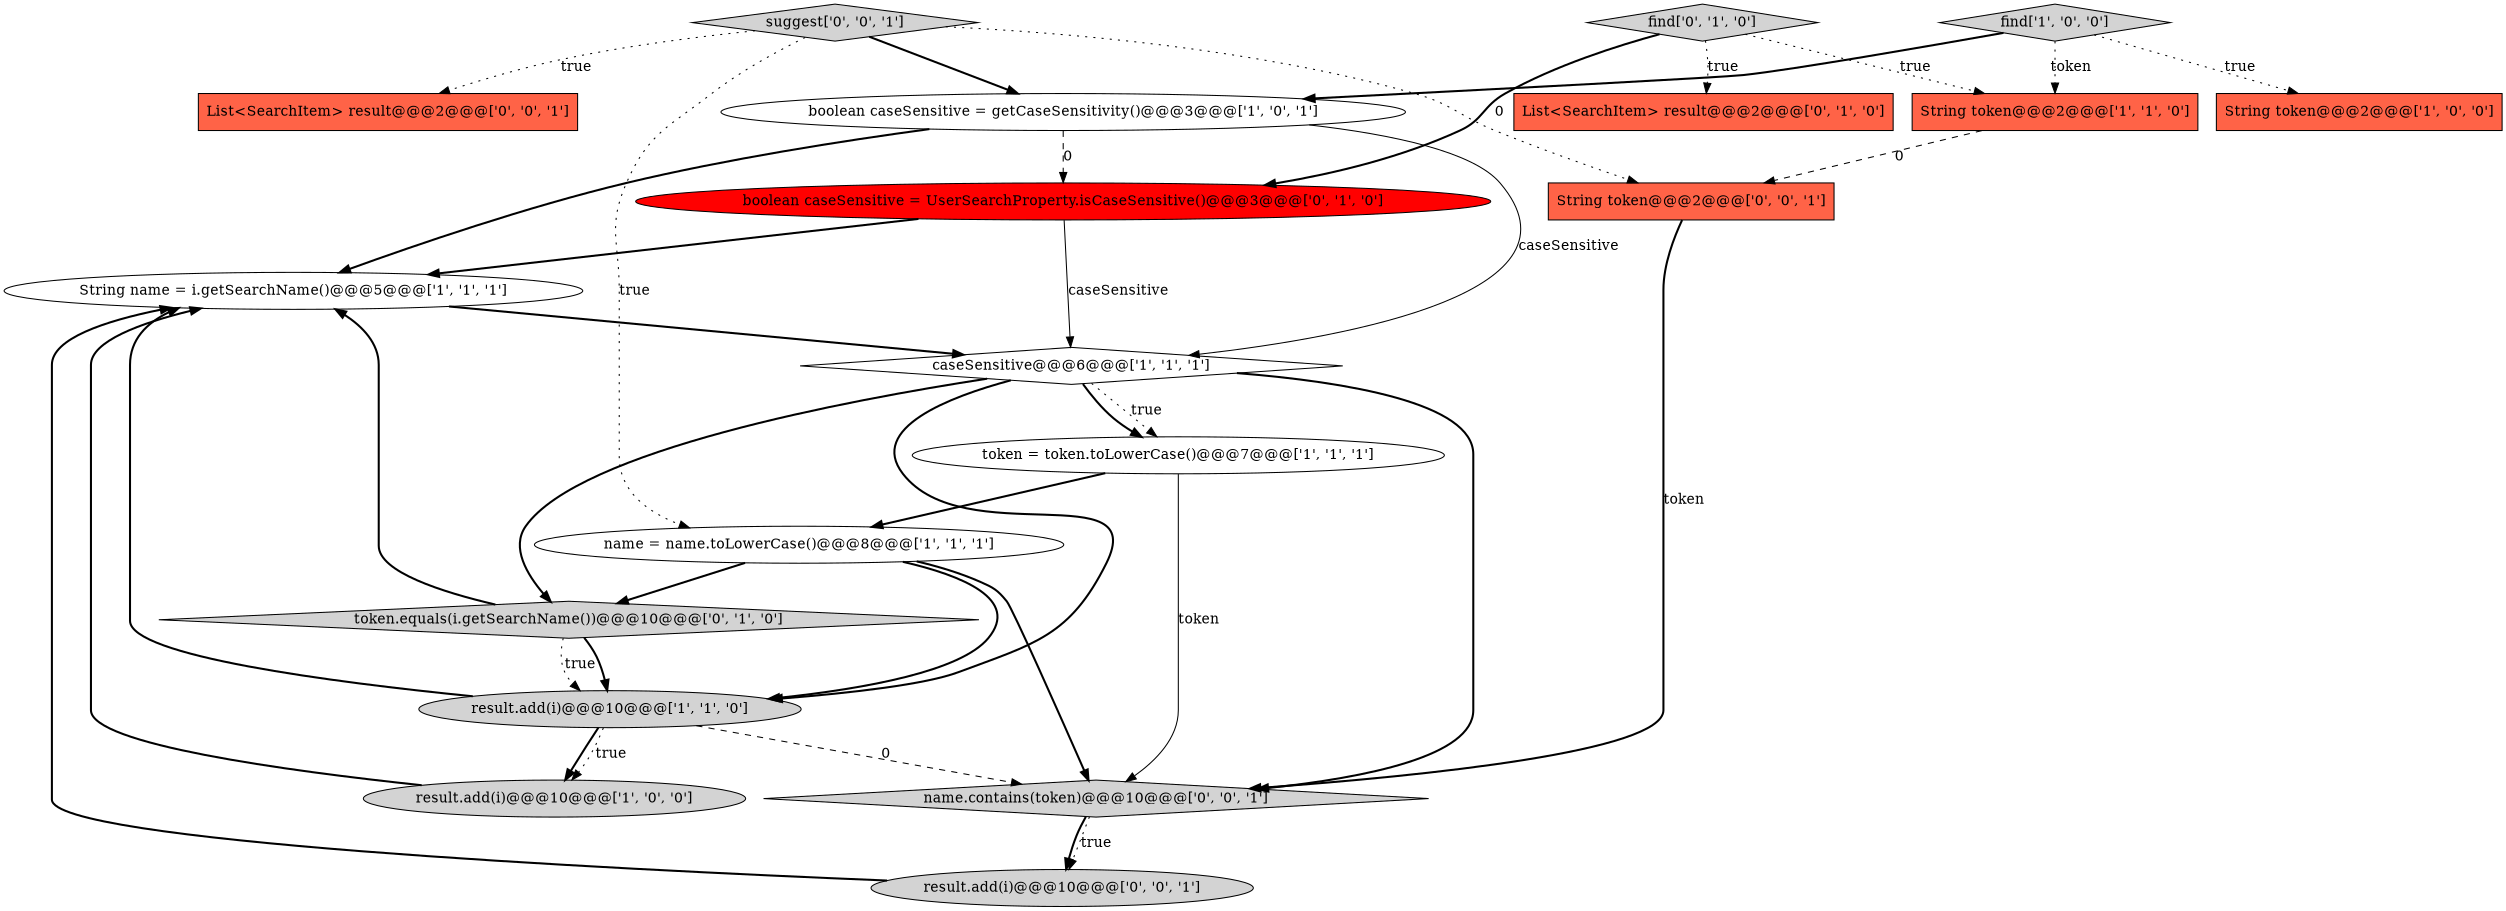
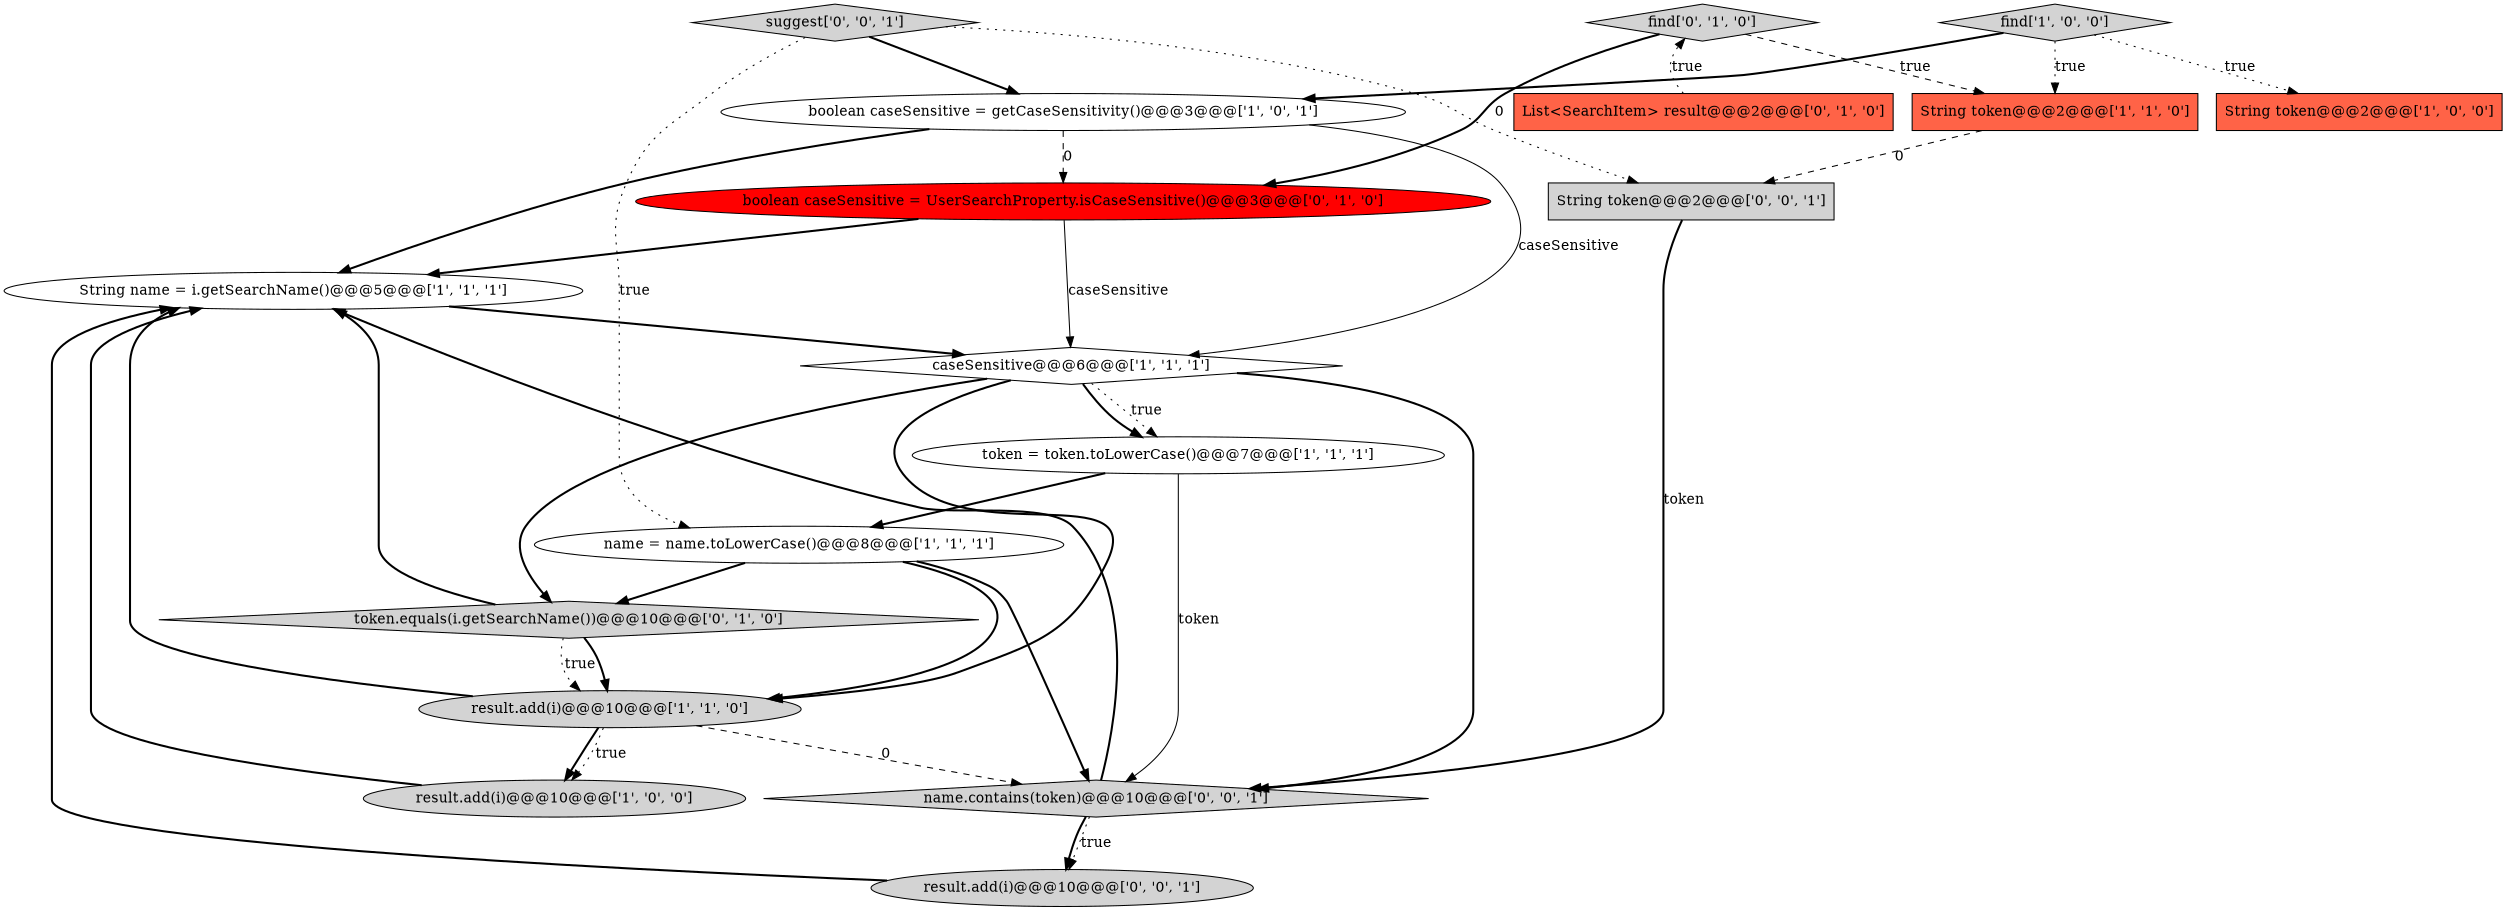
(1708, 62) -> (1671, 71)
(1866, 64) -> (1866, 64)
(2071, 67) -> (2071, 67)
(388, 112) -> none
(1691, 201) -> (1691, 201)
none -> (829, 484)
